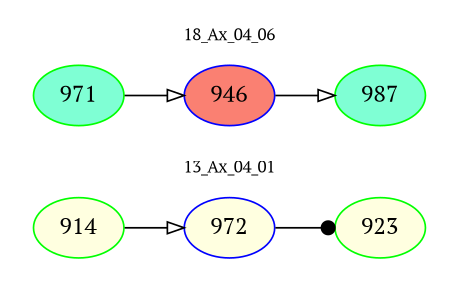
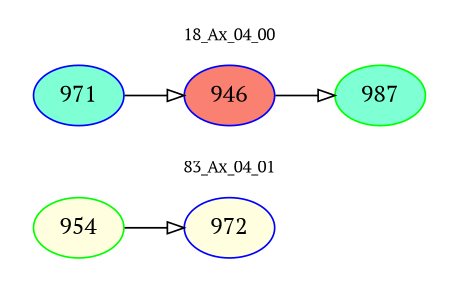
(229, 36) -> (229, 36)
(79, 95) -> (79, 95)
(229, 168) -> (229, 168)
(79, 228) -> (79, 228)
(380, 228) -> none
